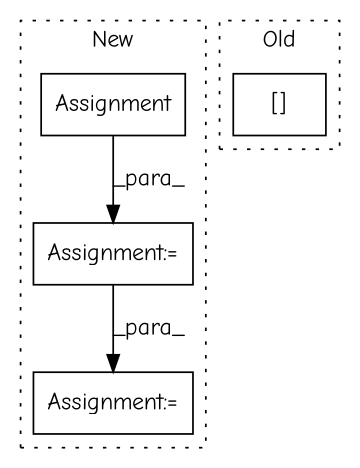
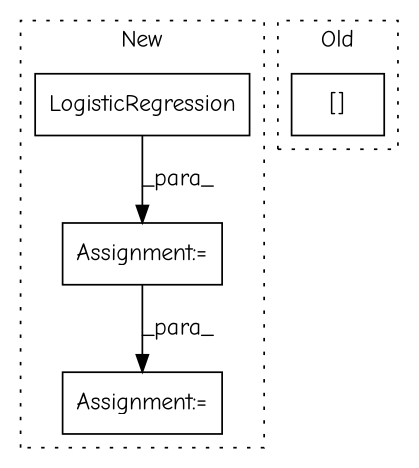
(113, 105) -> (142, 105)
